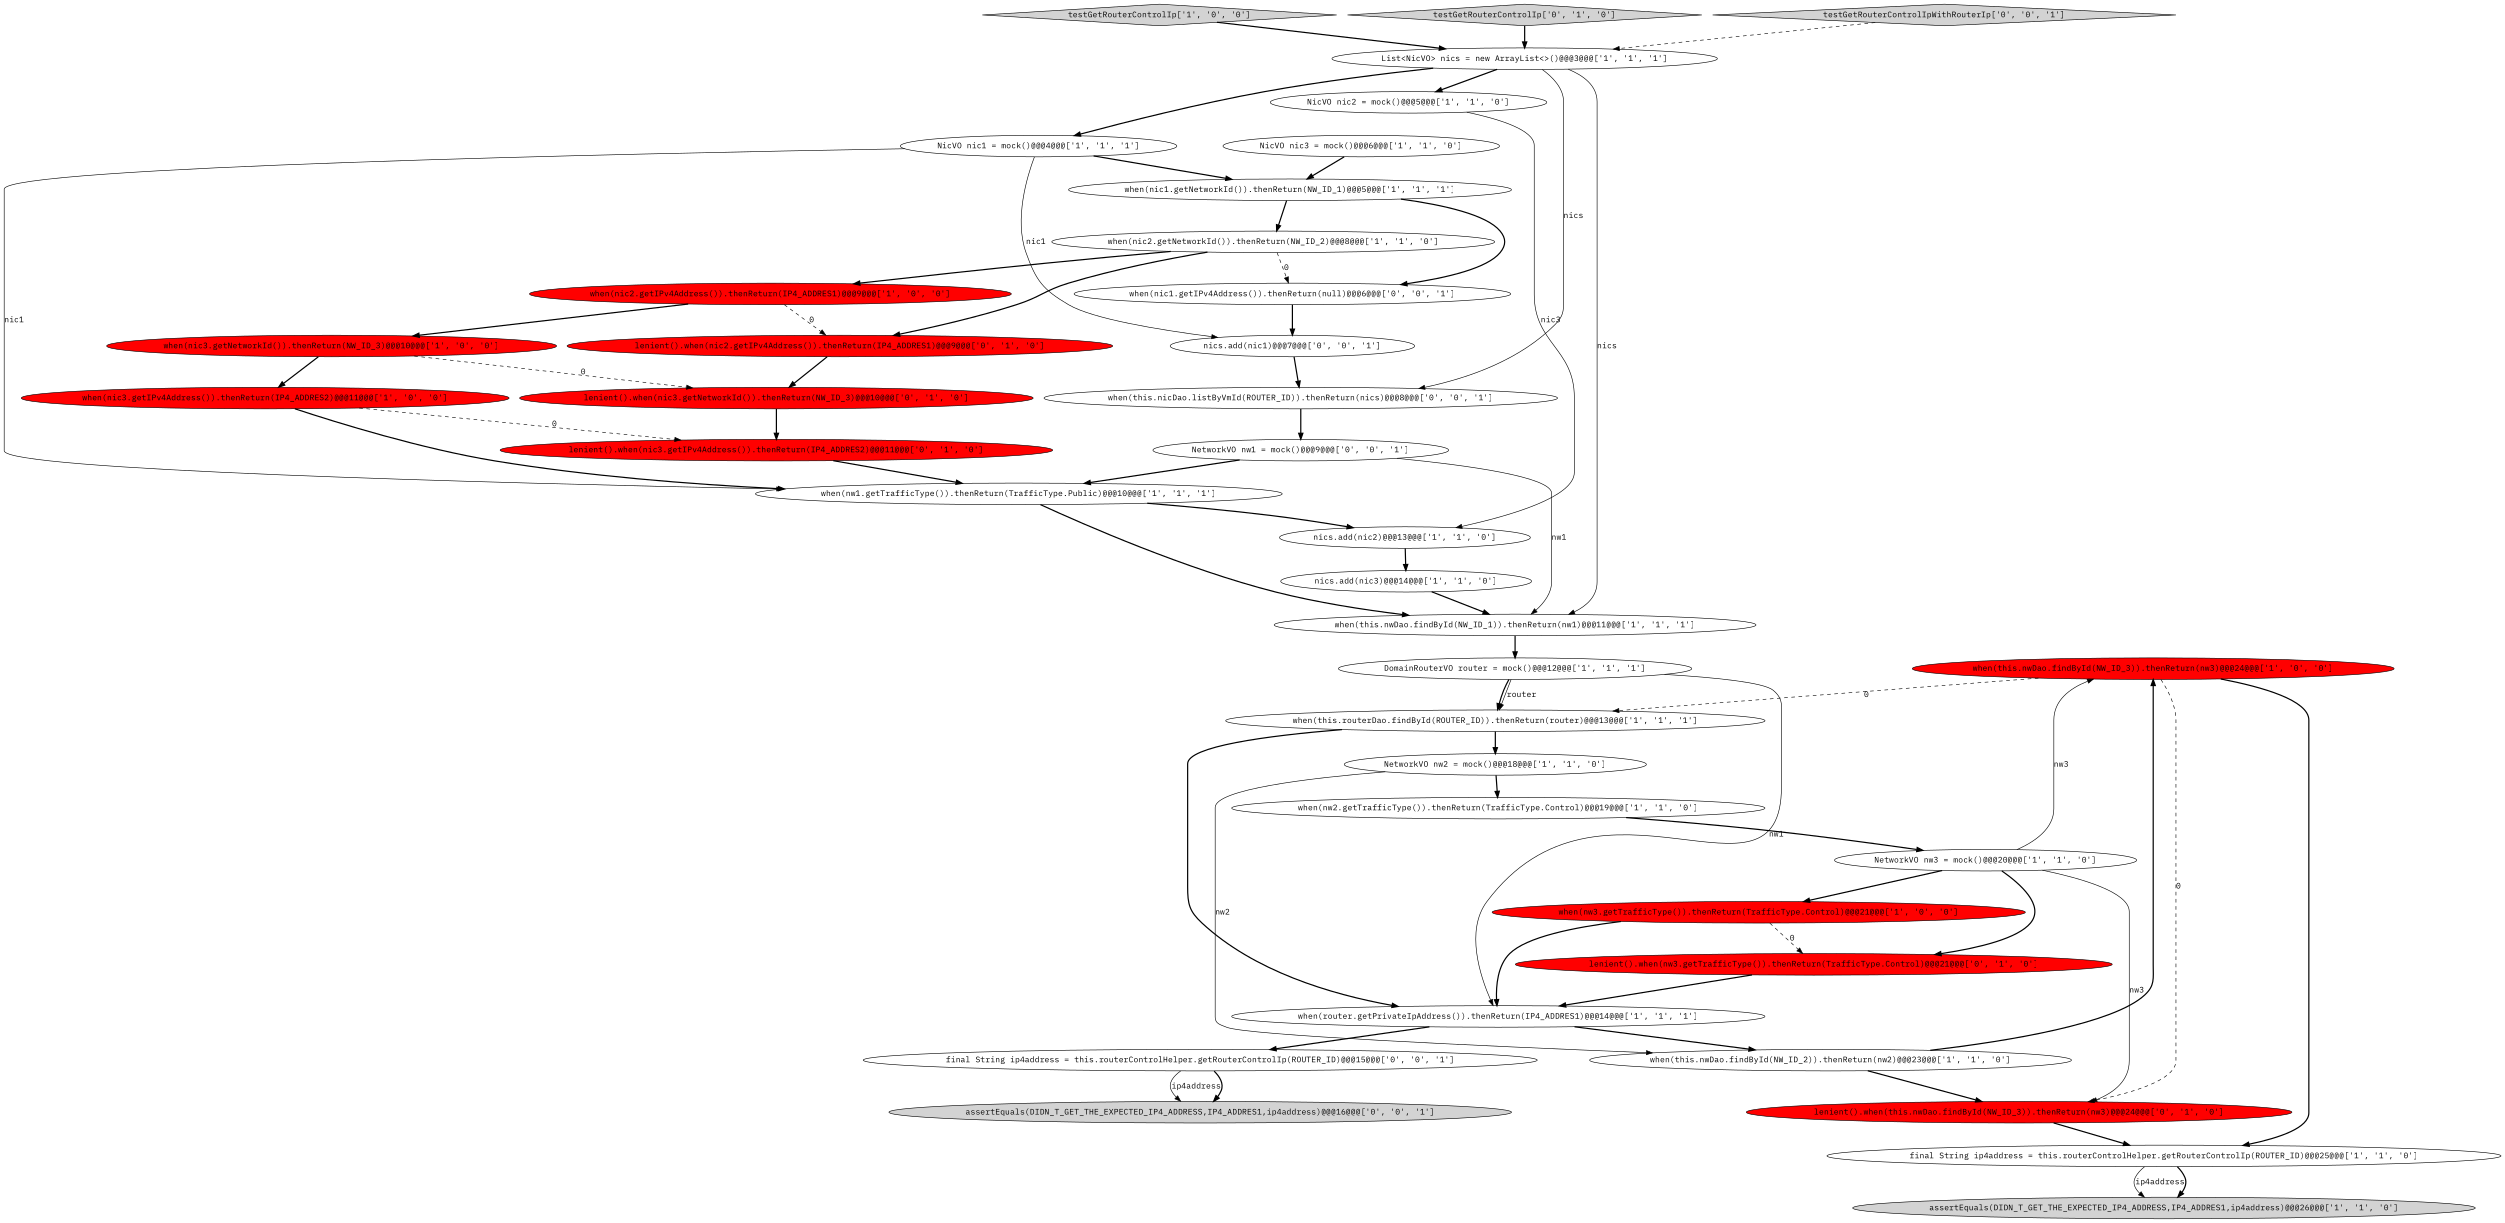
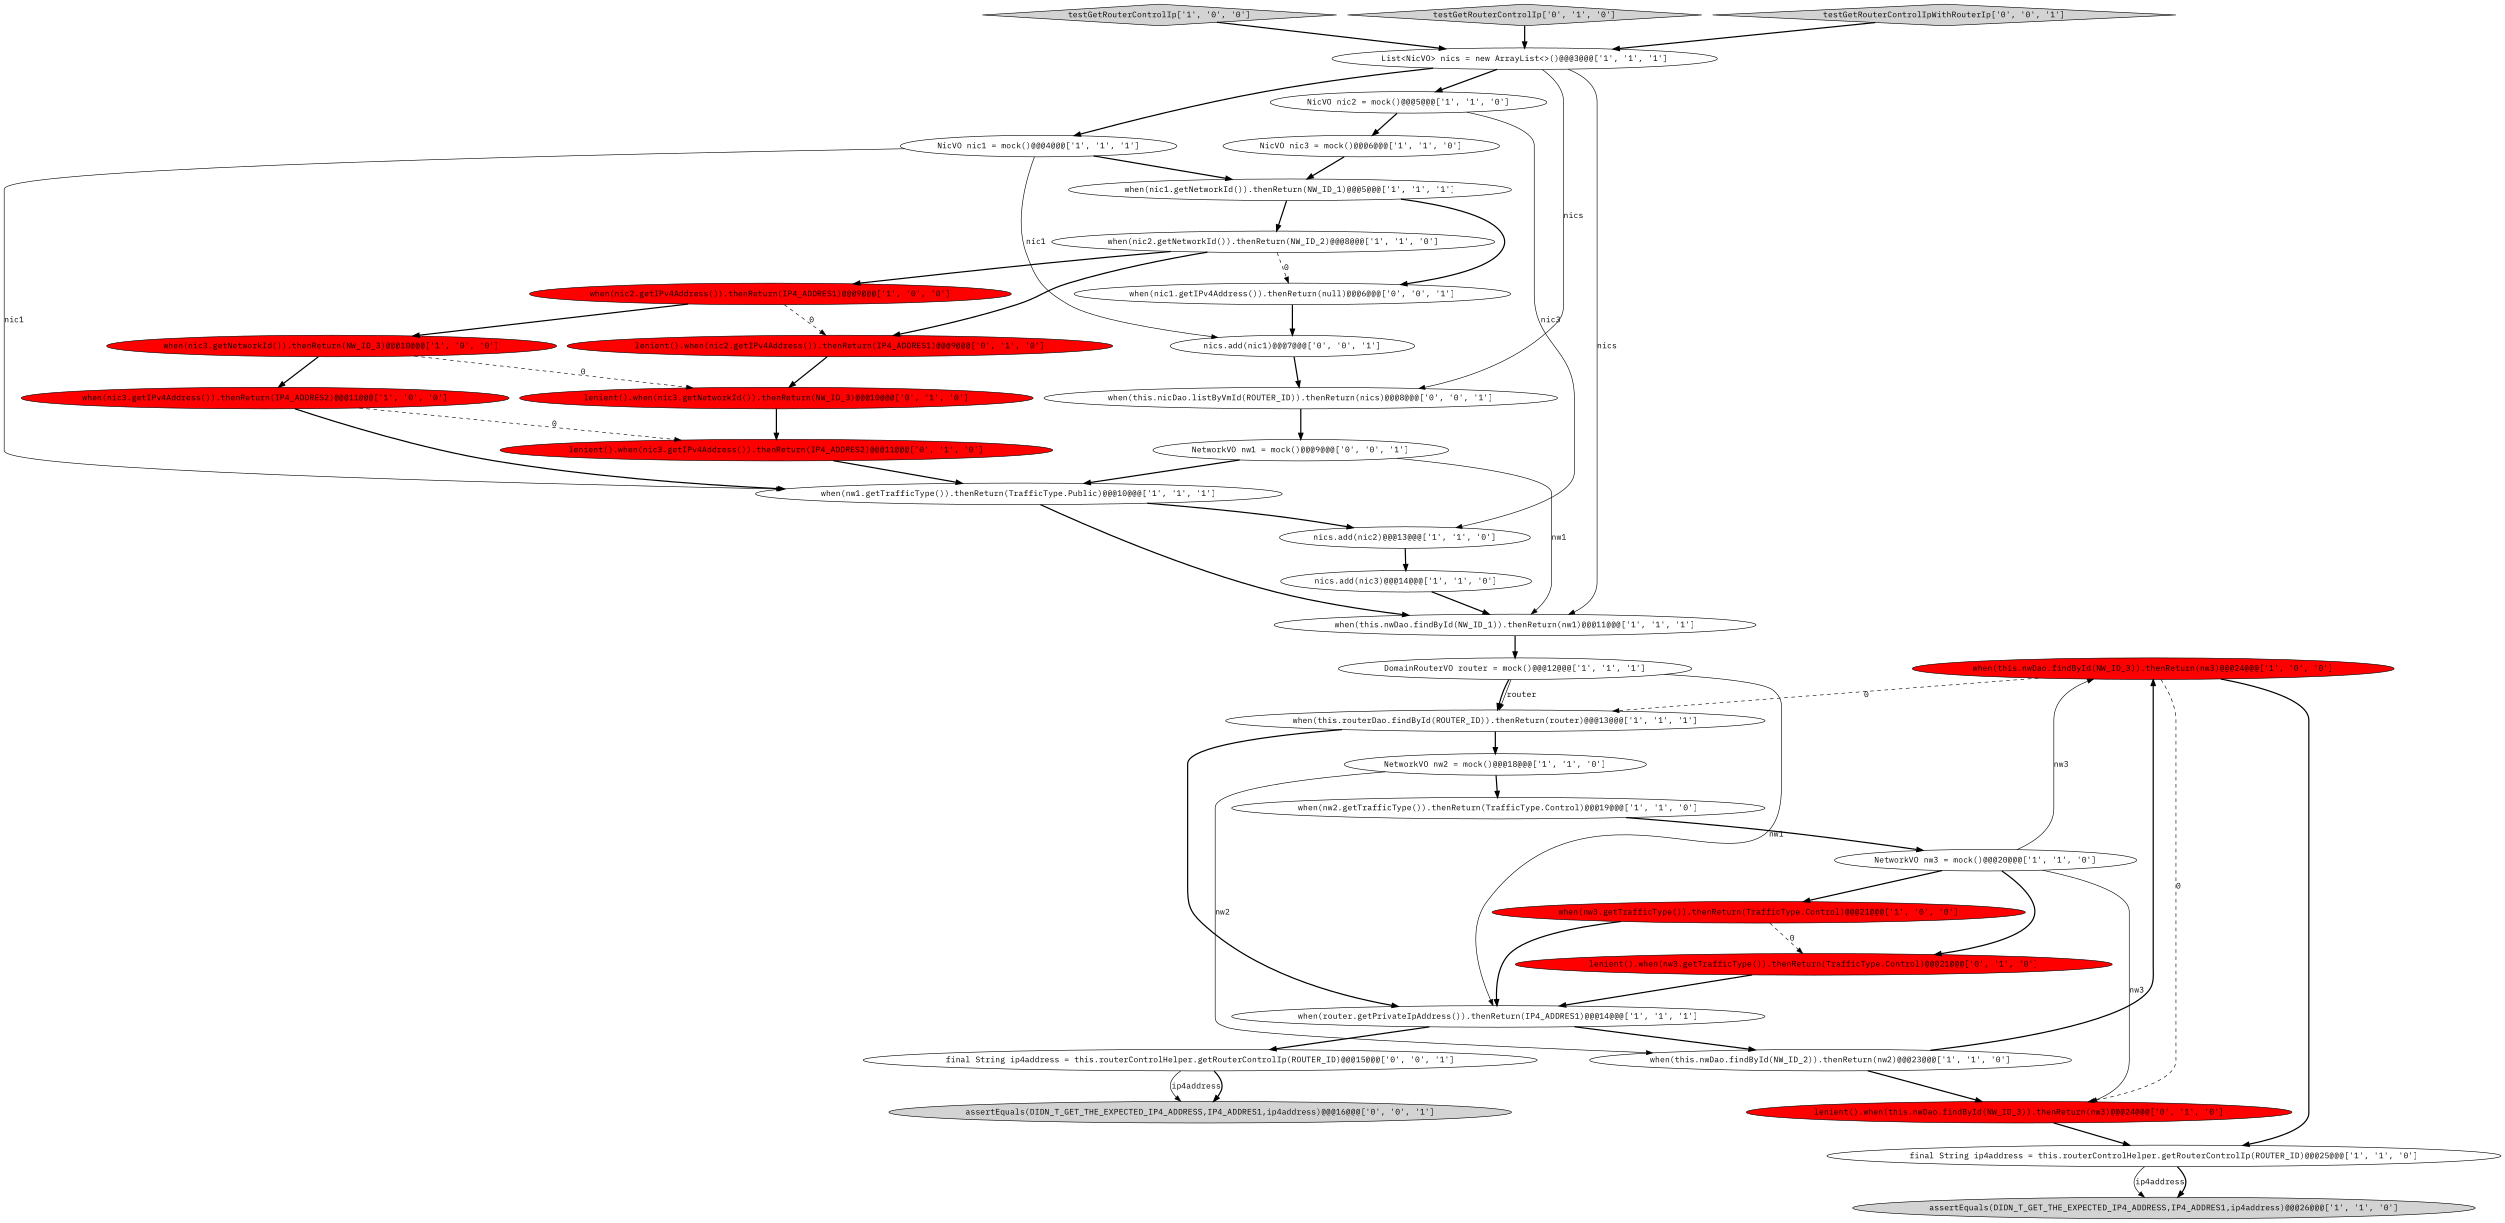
(1747, 36) -> (1747, 36)
none -> (1387, 122)
